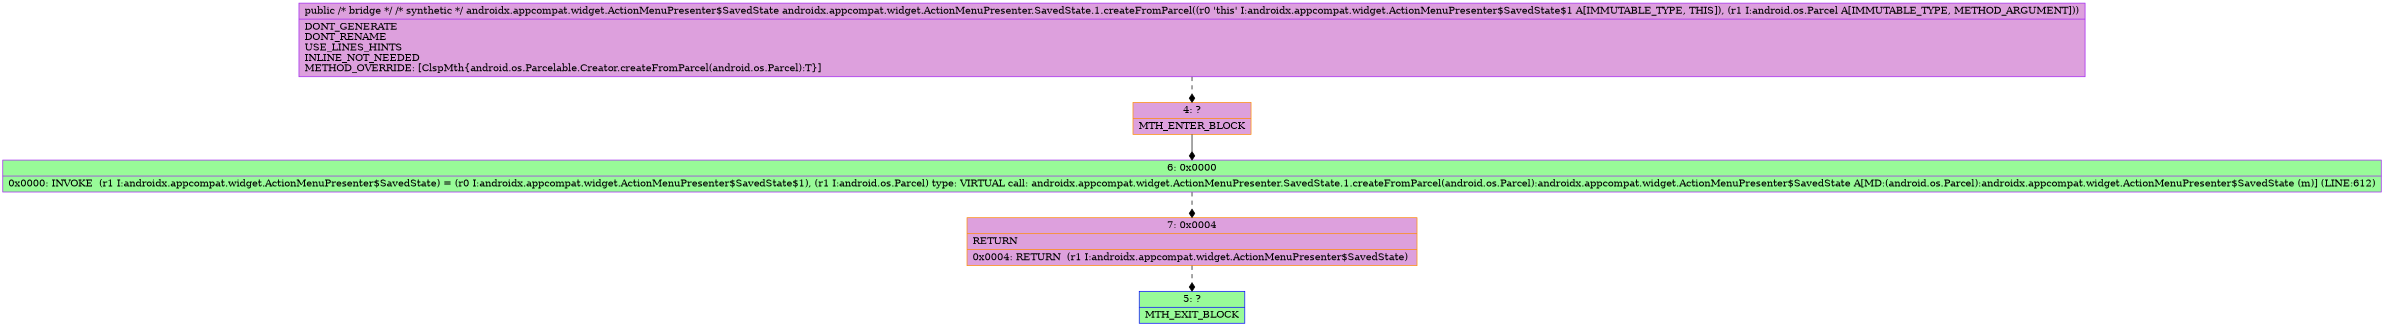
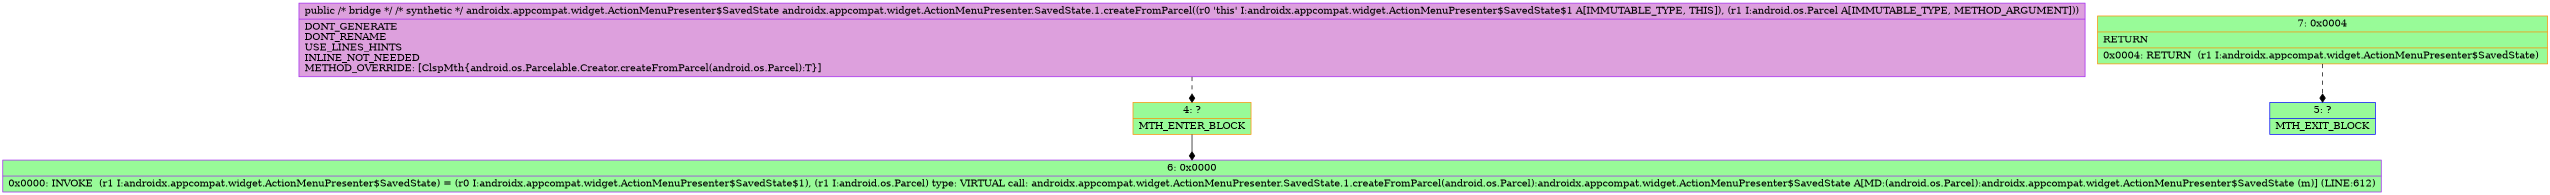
(1192, 118) -> (1192, 118)
(1192, 201) -> none
(1192, 242) -> (2323, 40)
